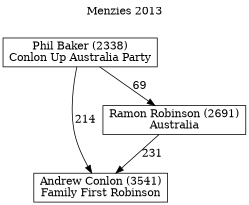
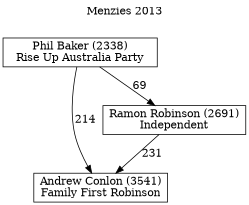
(80, 52) -> (80, 52)
(174, 120) -> (174, 120)
